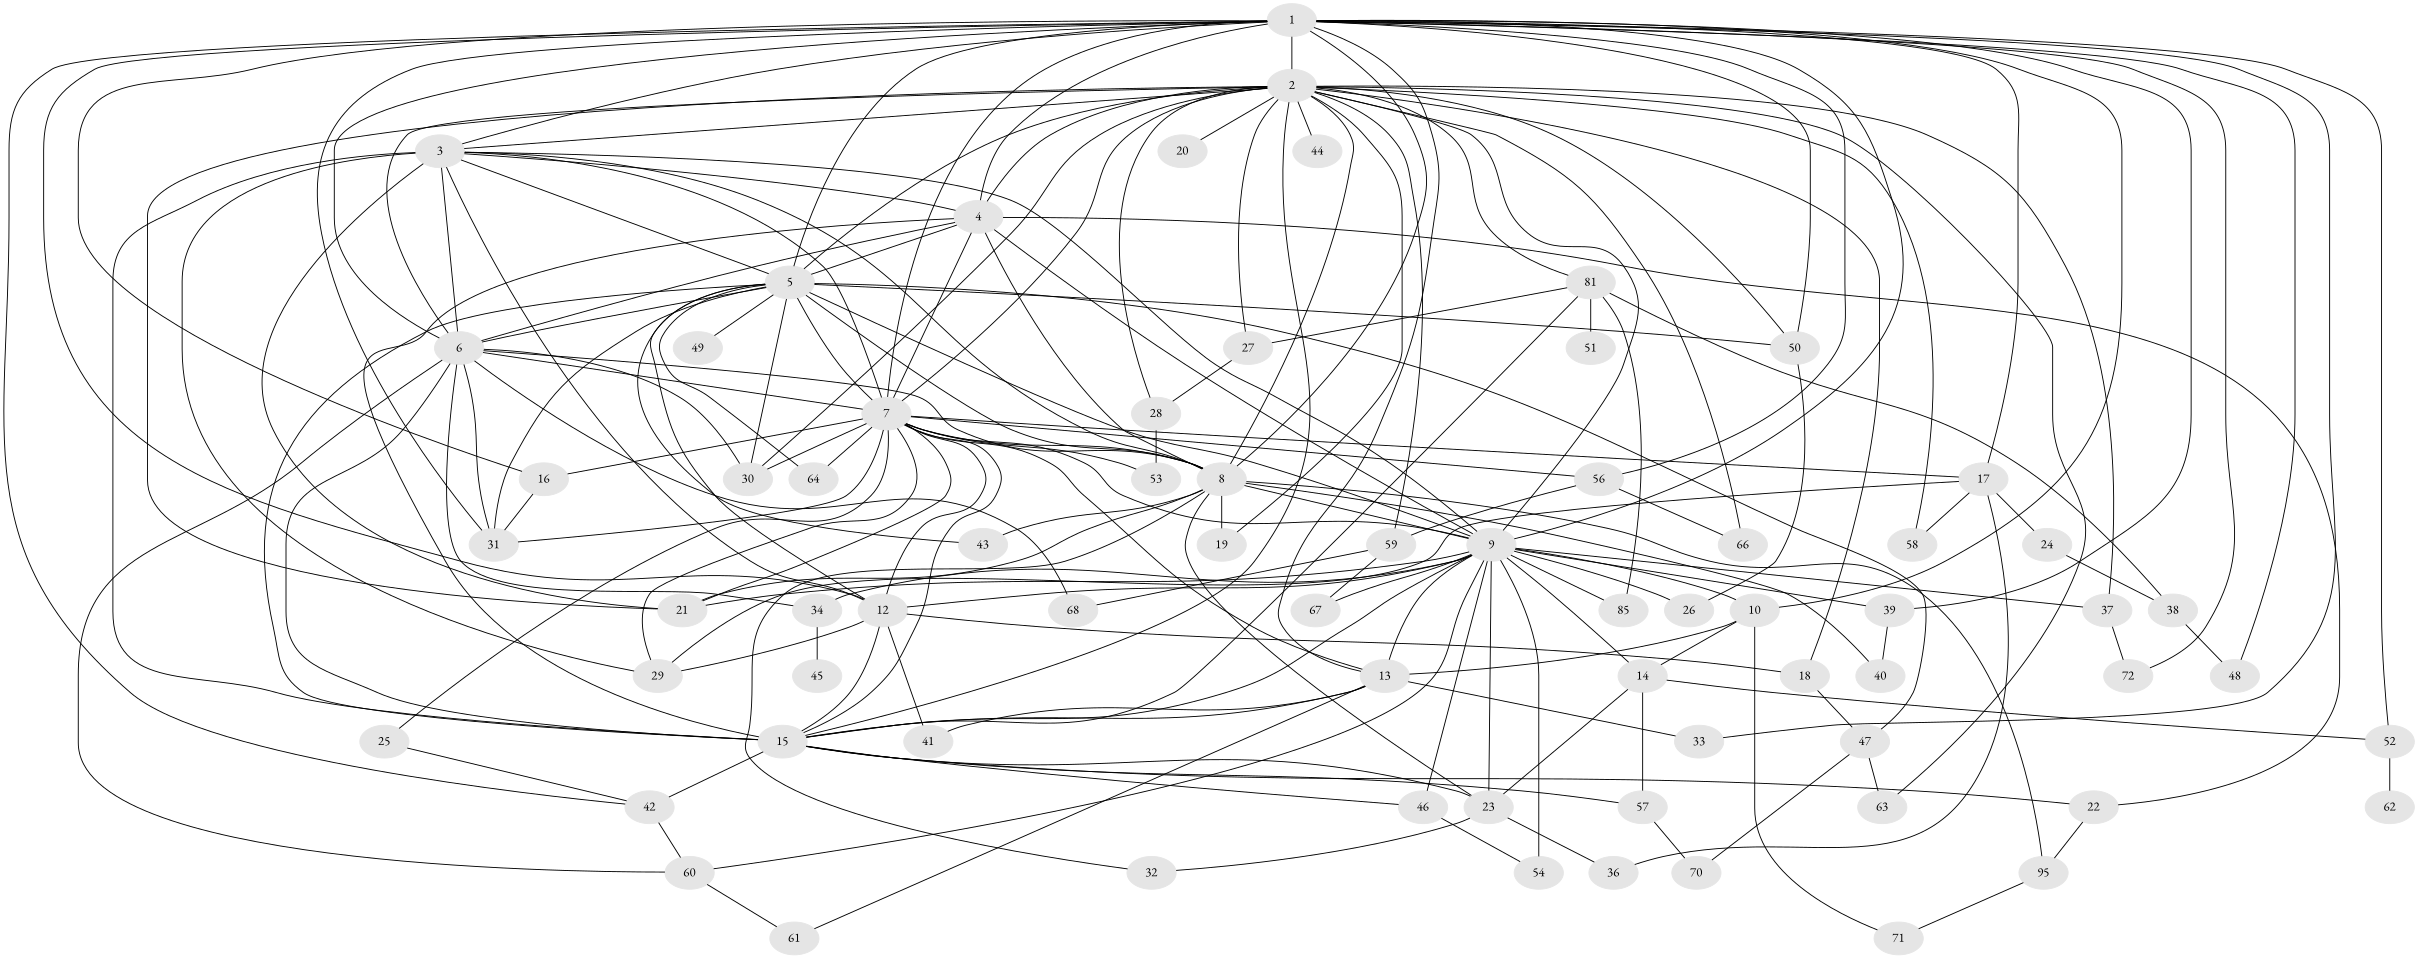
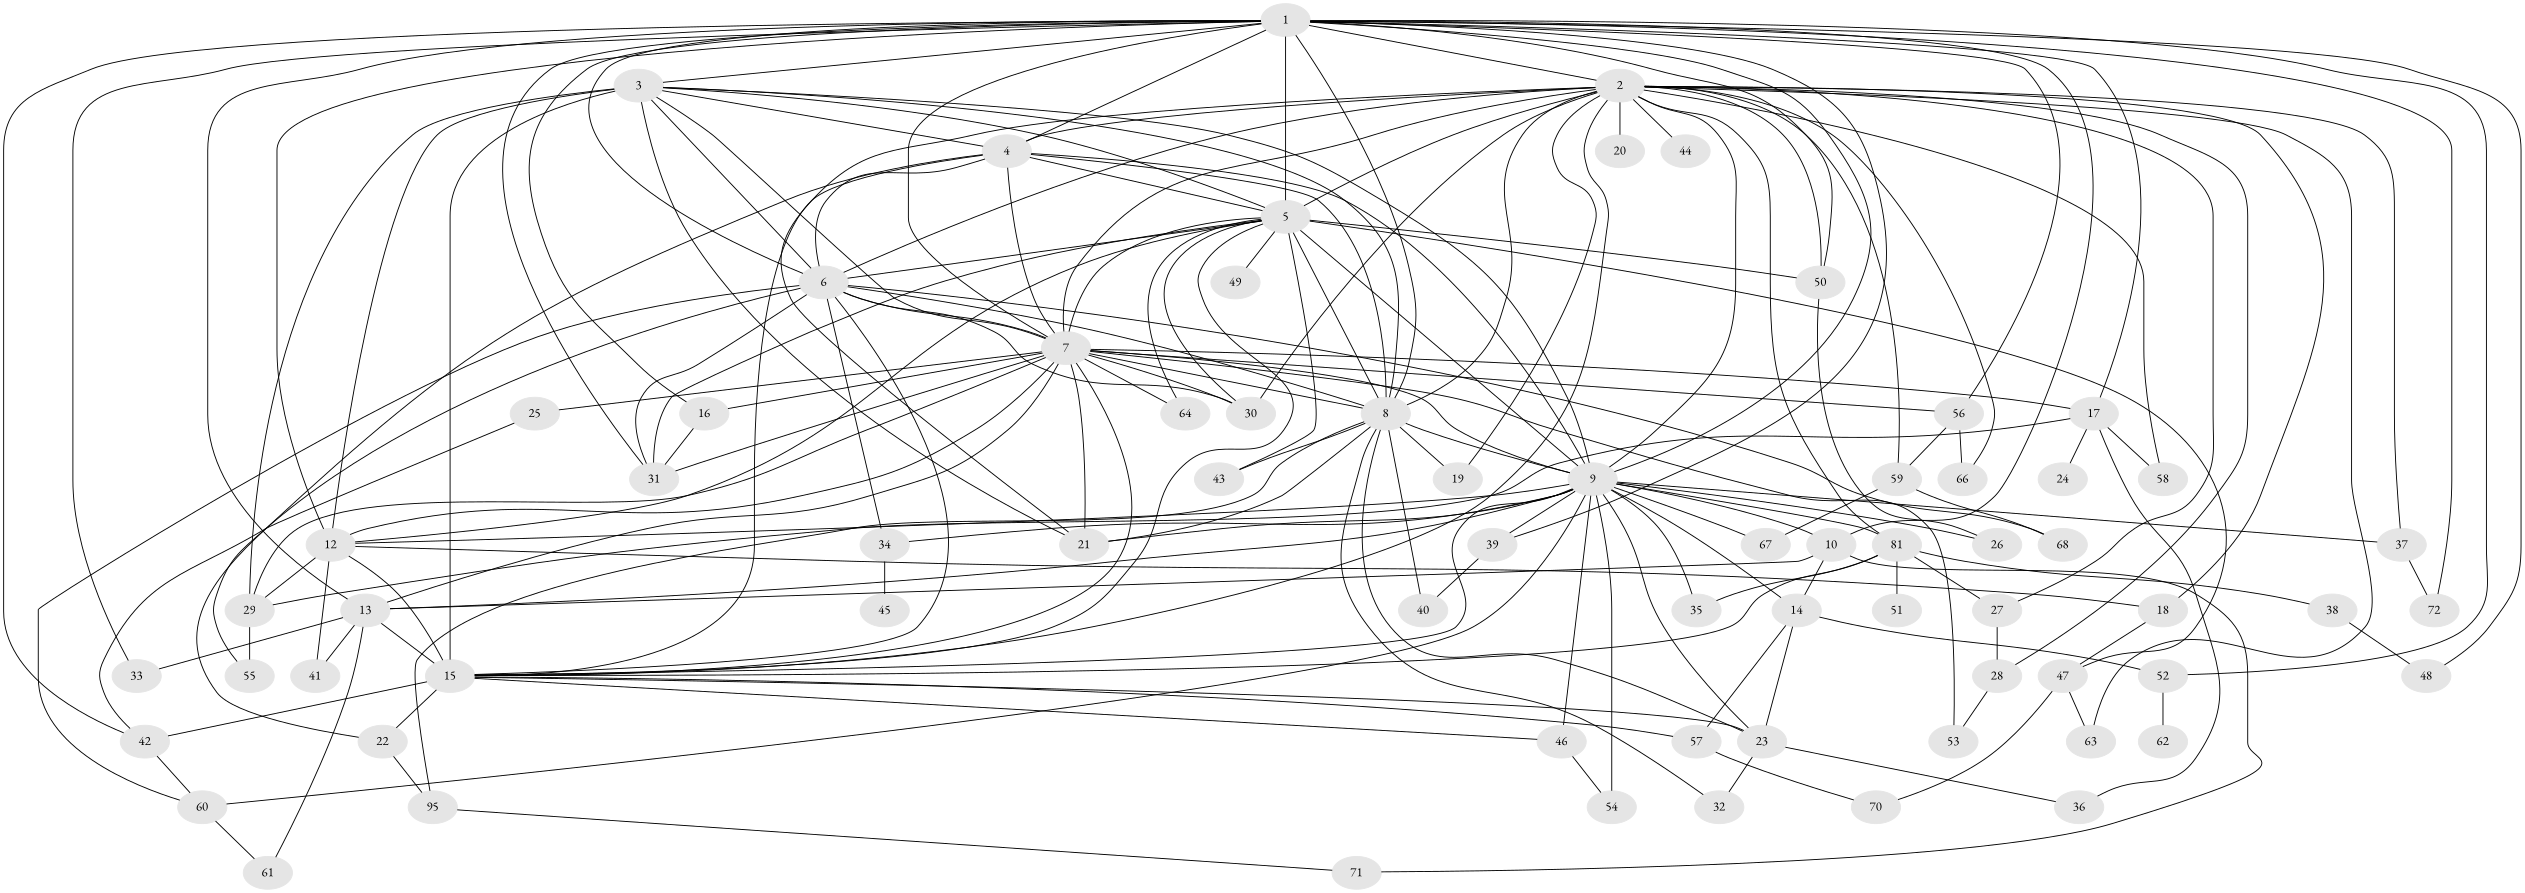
(886, 117) -> none
none -> (1748, 506)
(2103, 574) -> none
(1624, 610) -> (1696, 610)
none -> (250, 676)
